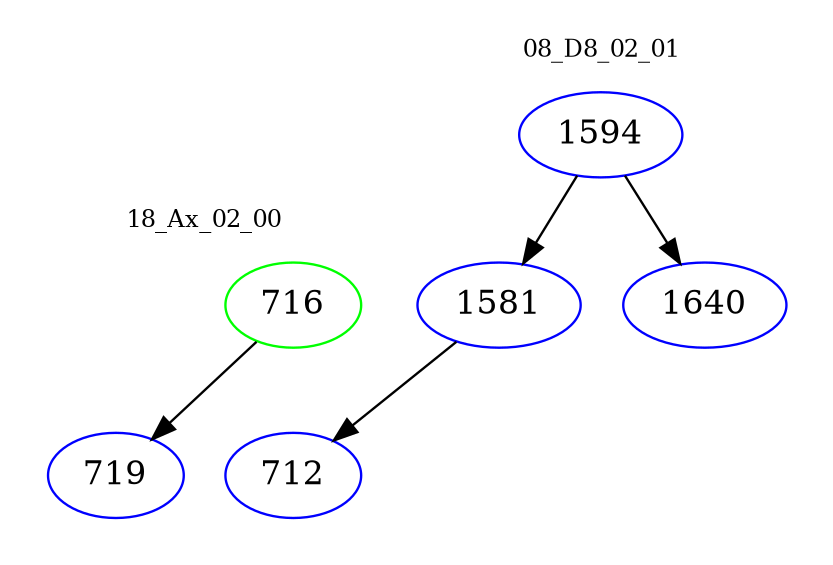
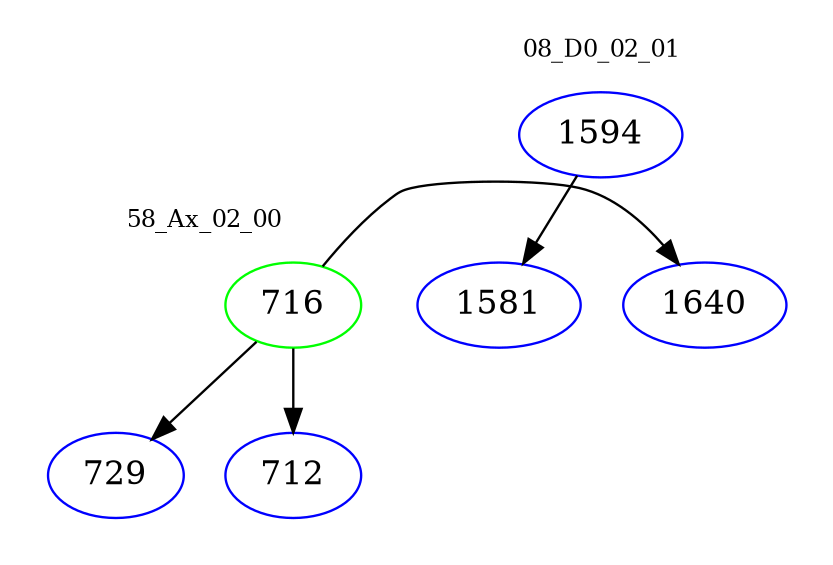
(602, 51) -> (602, 51)
(646, 209) -> (487, 182)
(205, 221) -> (205, 221)
(404, 384) -> (293, 379)
(116, 475) -> (116, 475)
